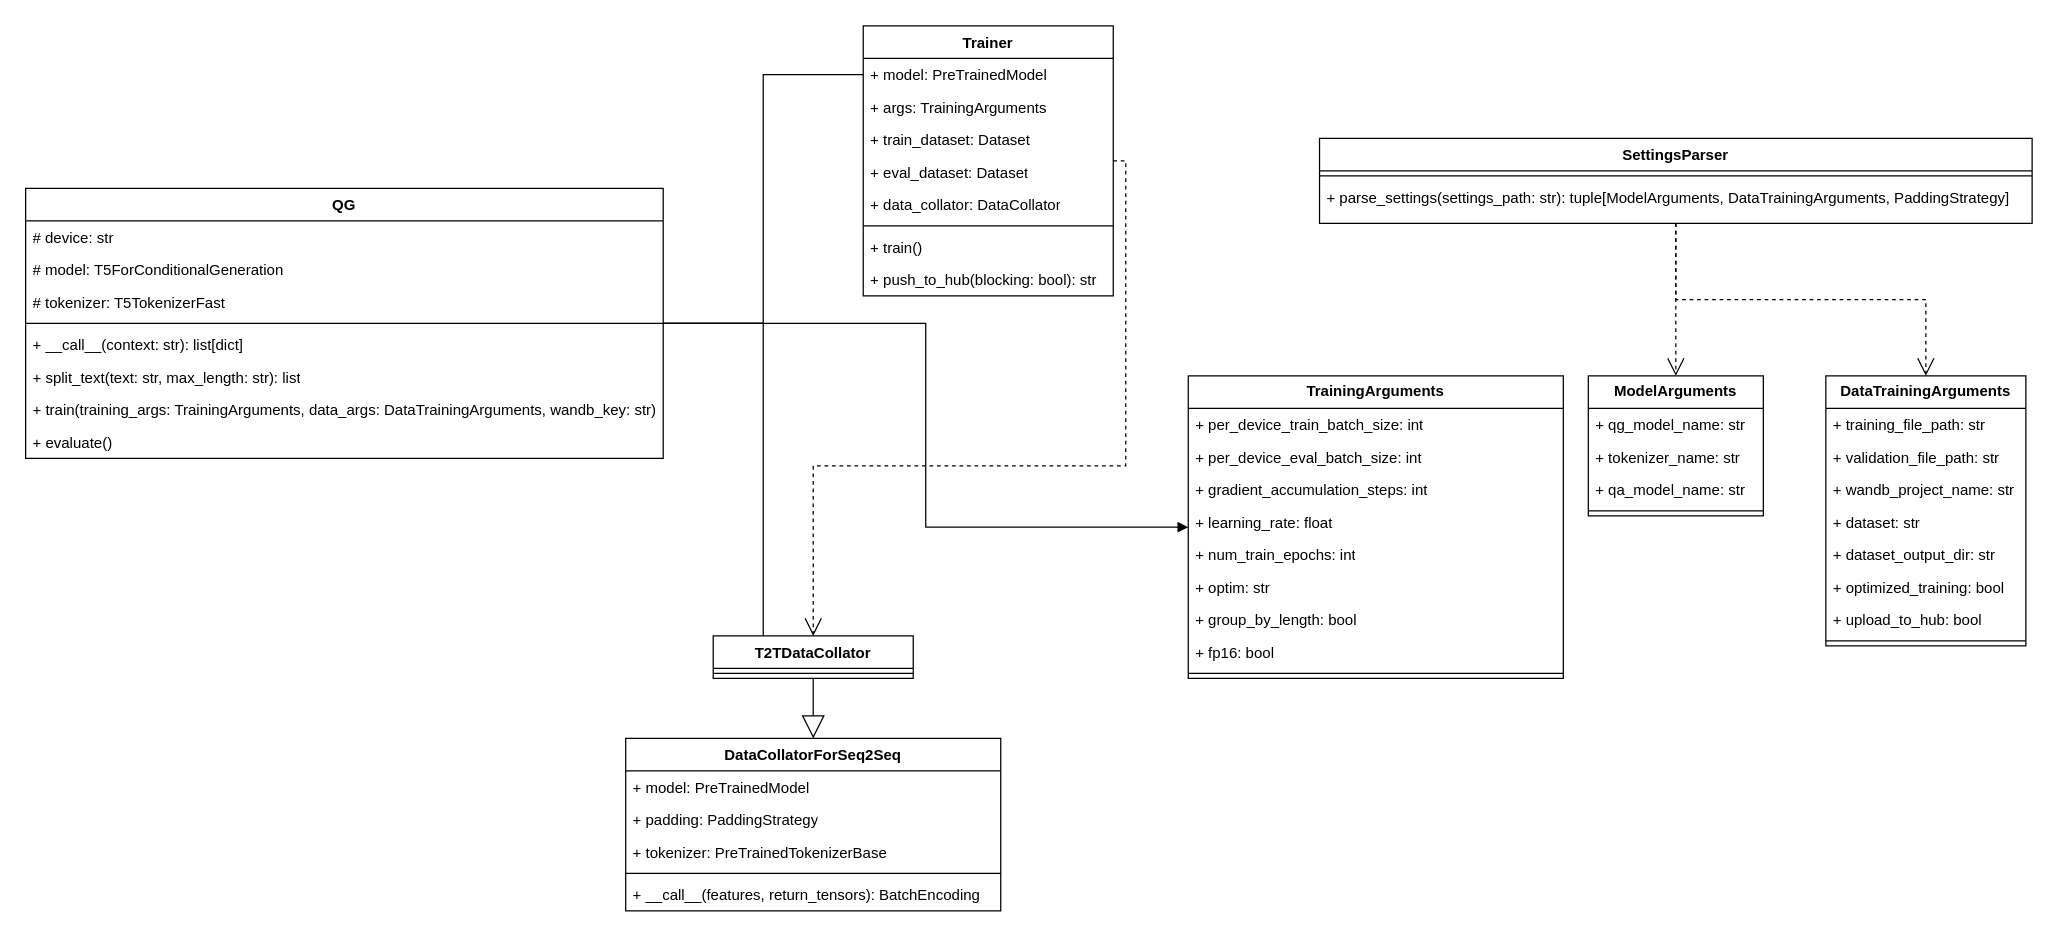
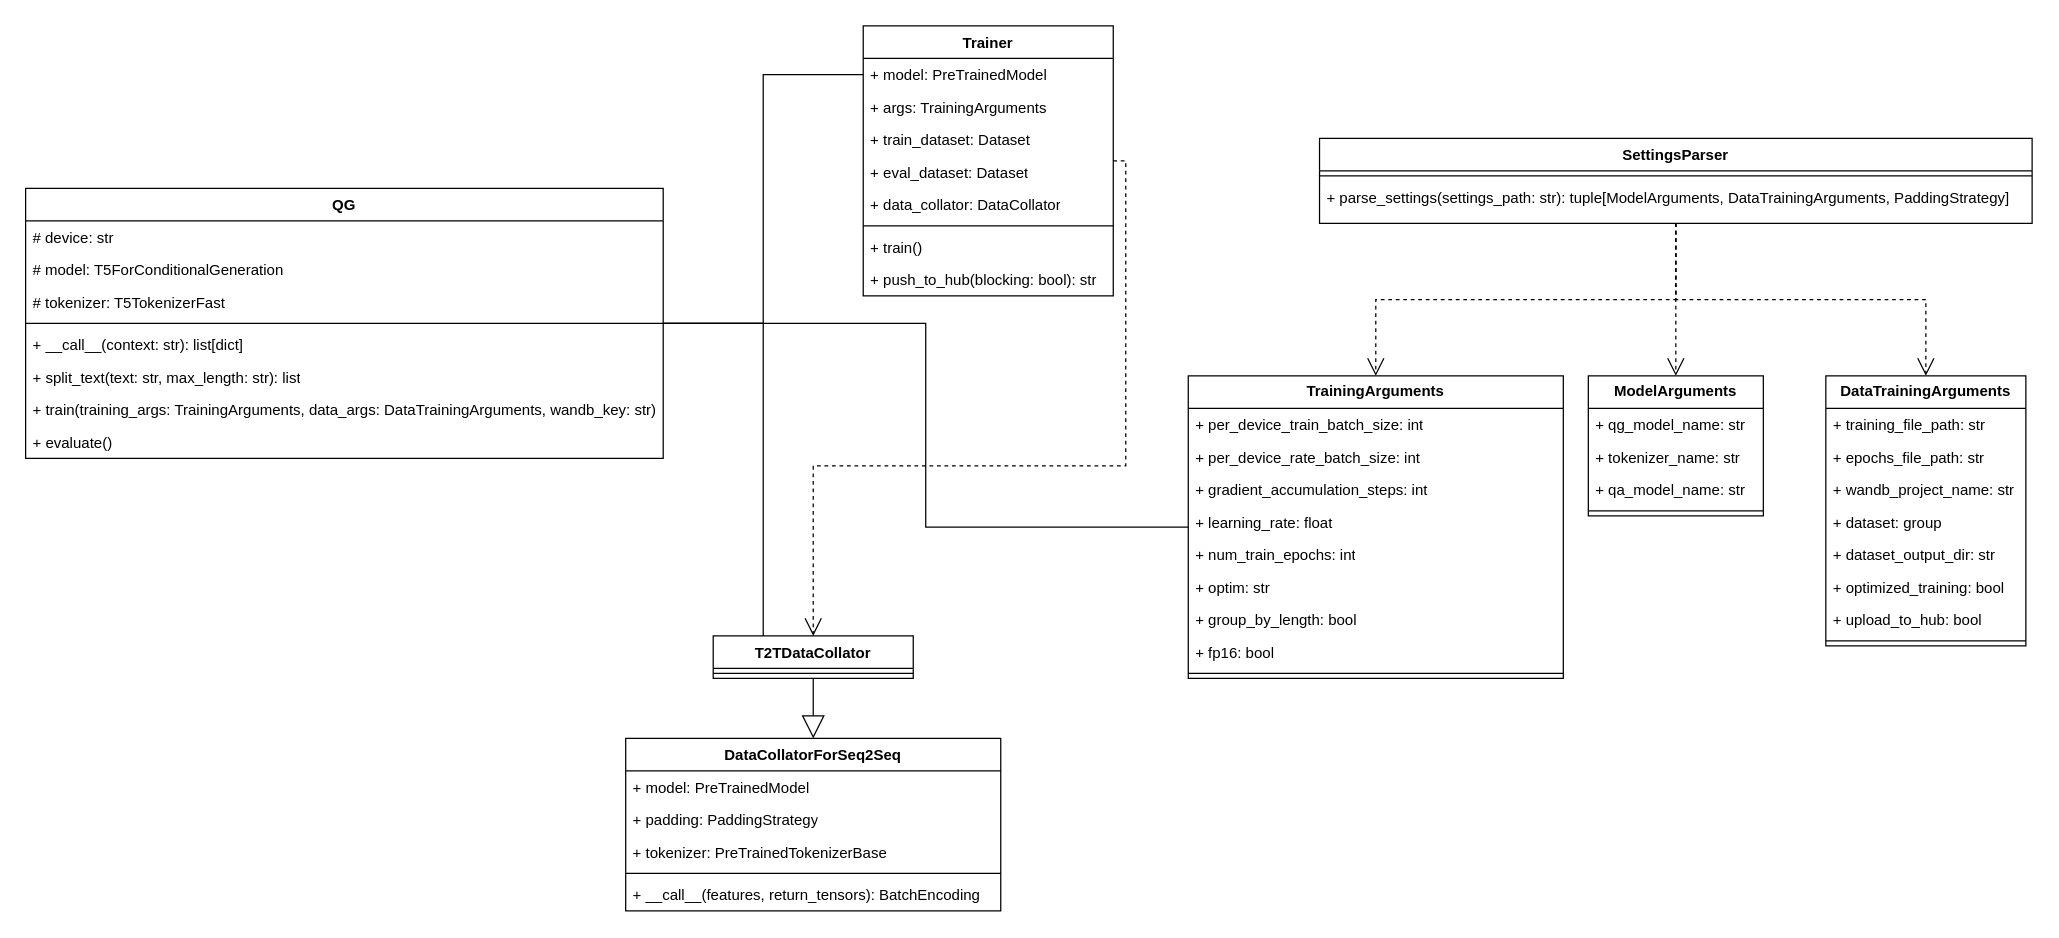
none -> (1488, 299)
(1321, 458) -> (1323, 458)
(1927, 467) -> (1920, 458)
(1886, 523) -> (1894, 523)
(1176, 527) -> (1181, 527)
